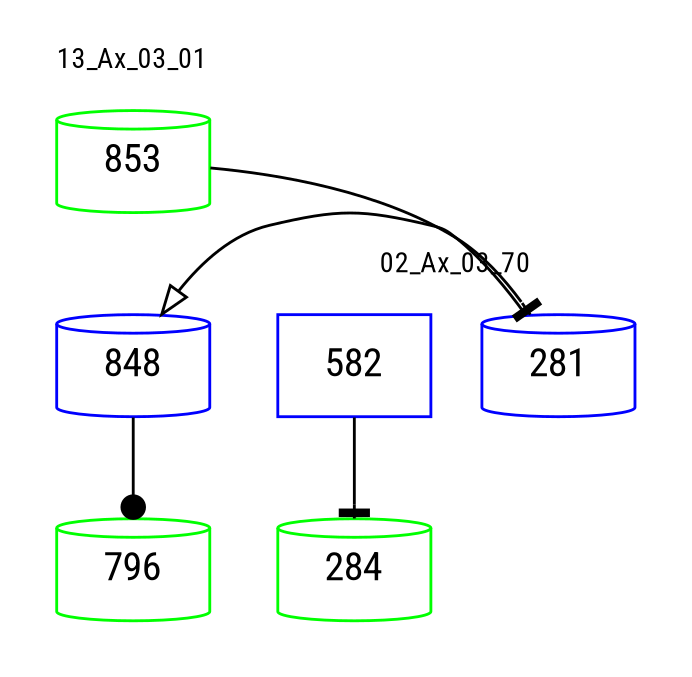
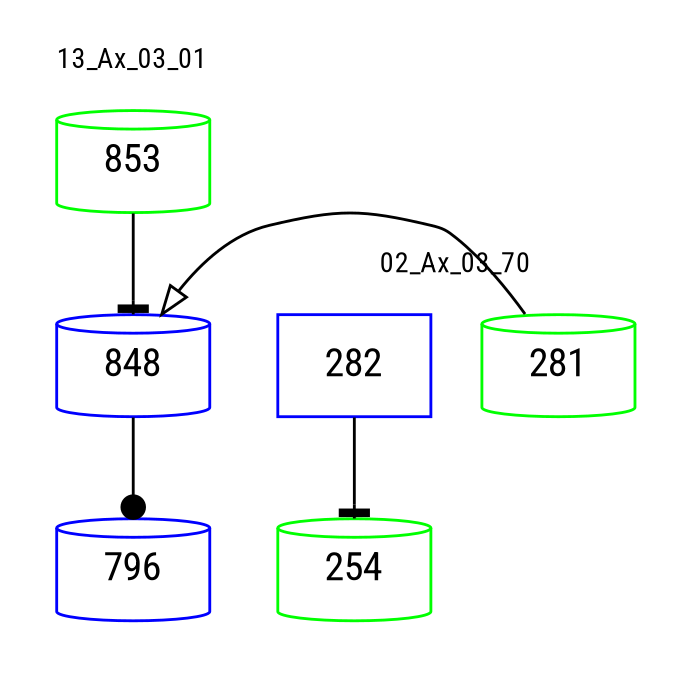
(356, 195) -> (133, 257)
(354, 366) -> (354, 366)
(558, 366) -> (558, 366)
(133, 570) -> (133, 570)
(354, 570) -> (354, 570)
